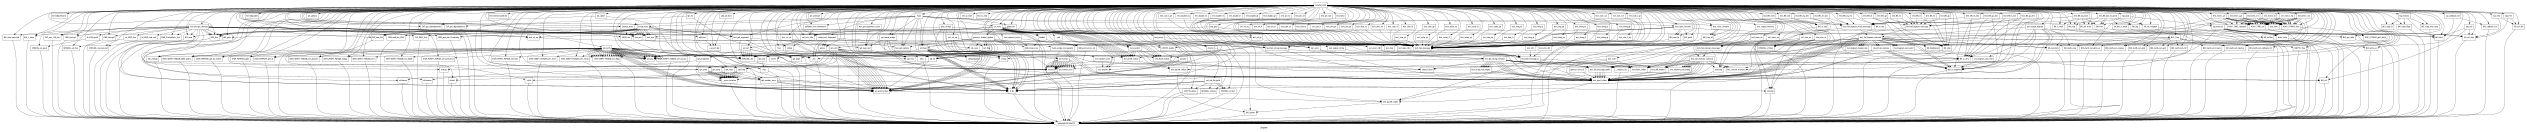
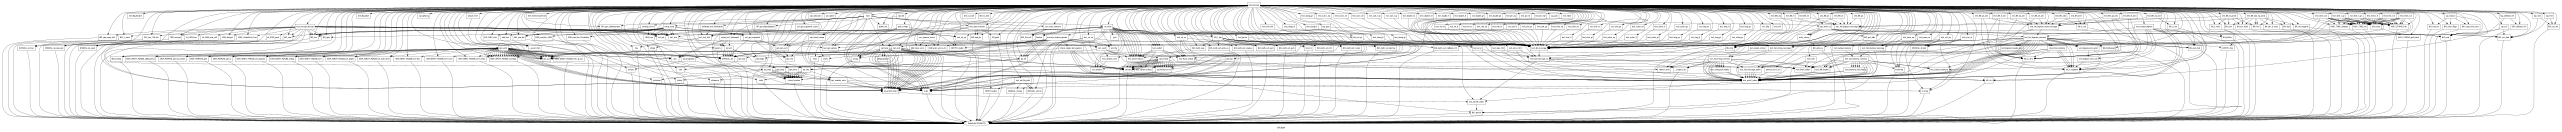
none -> (1570, 75)
(1514, 77) -> (1658, 107)
